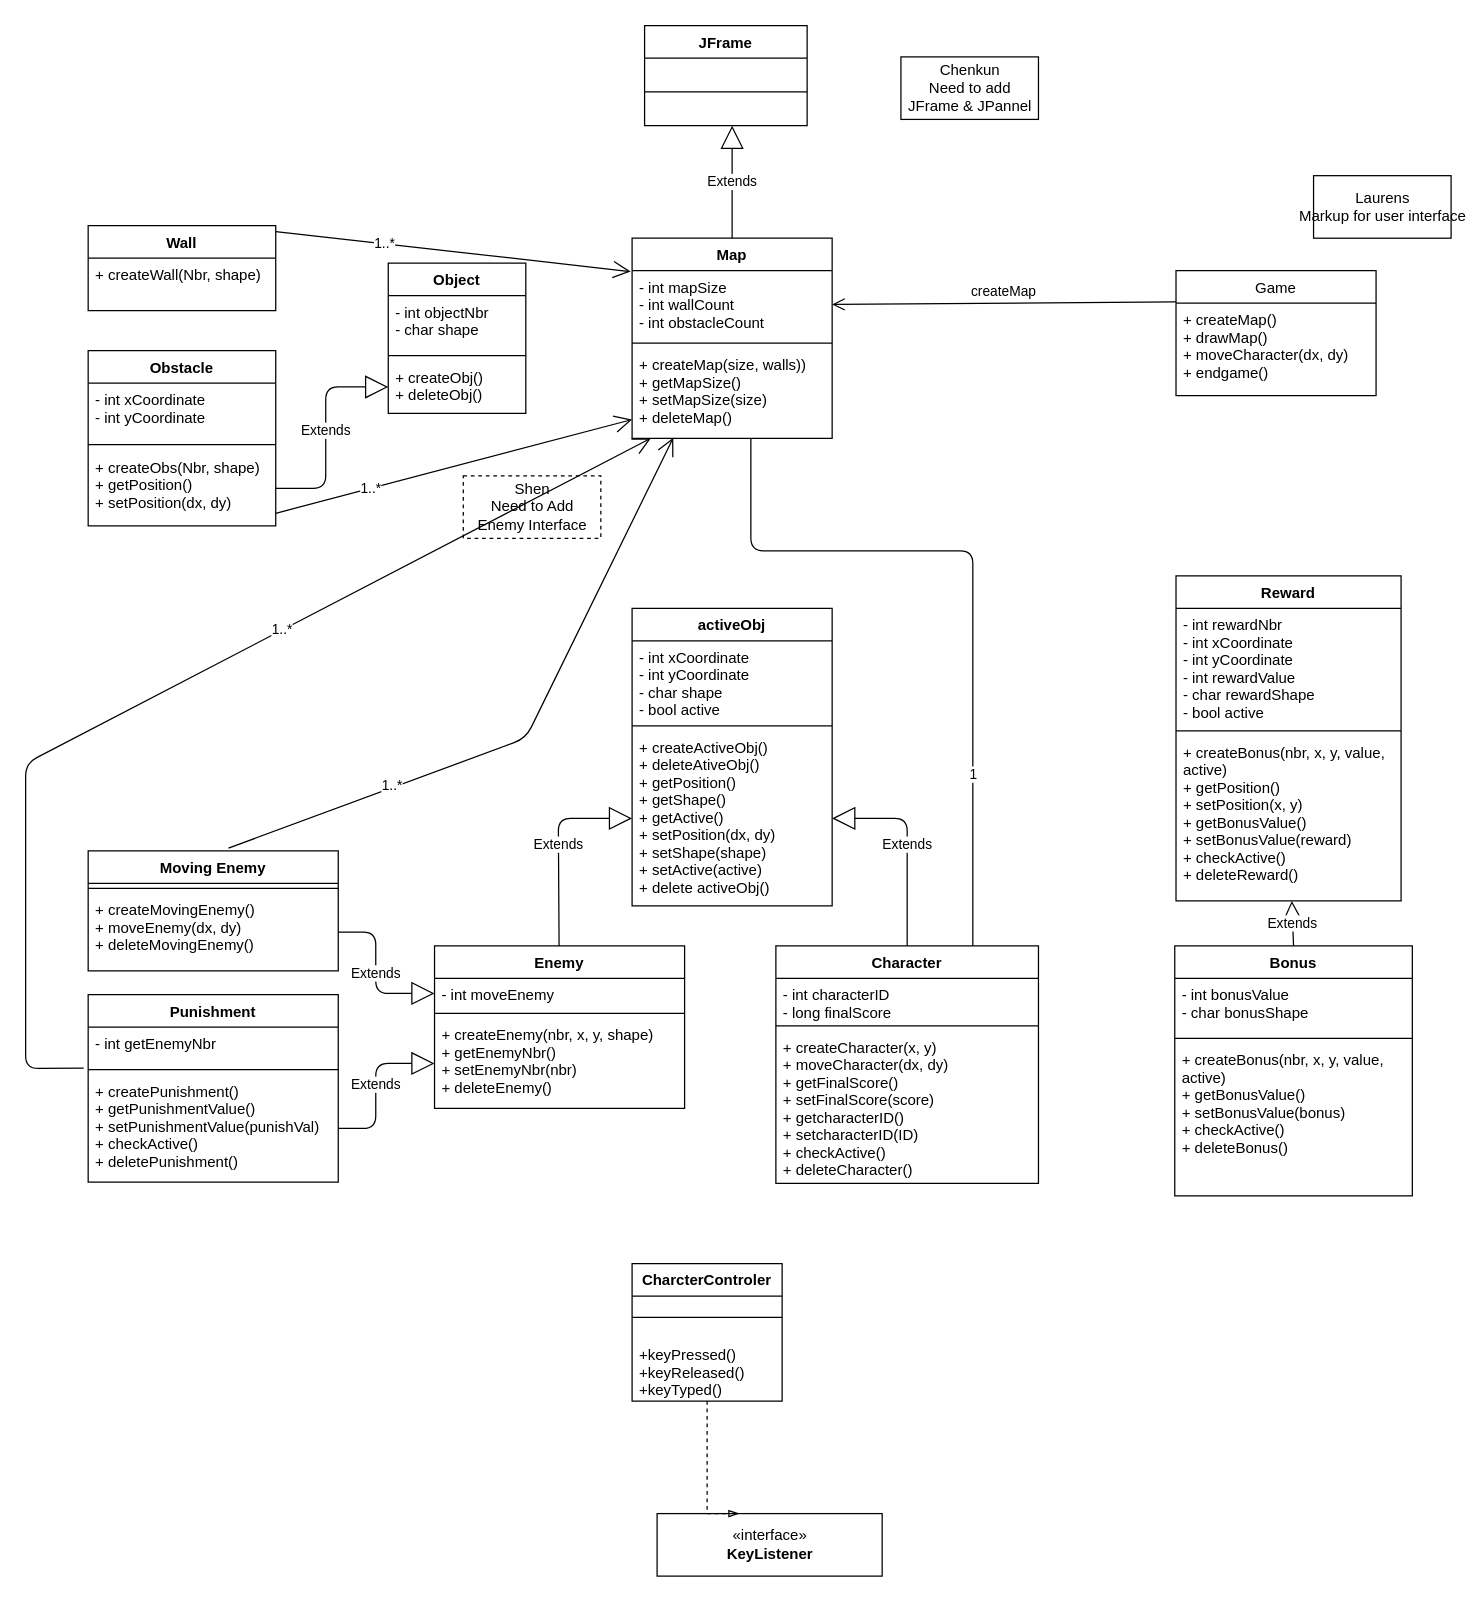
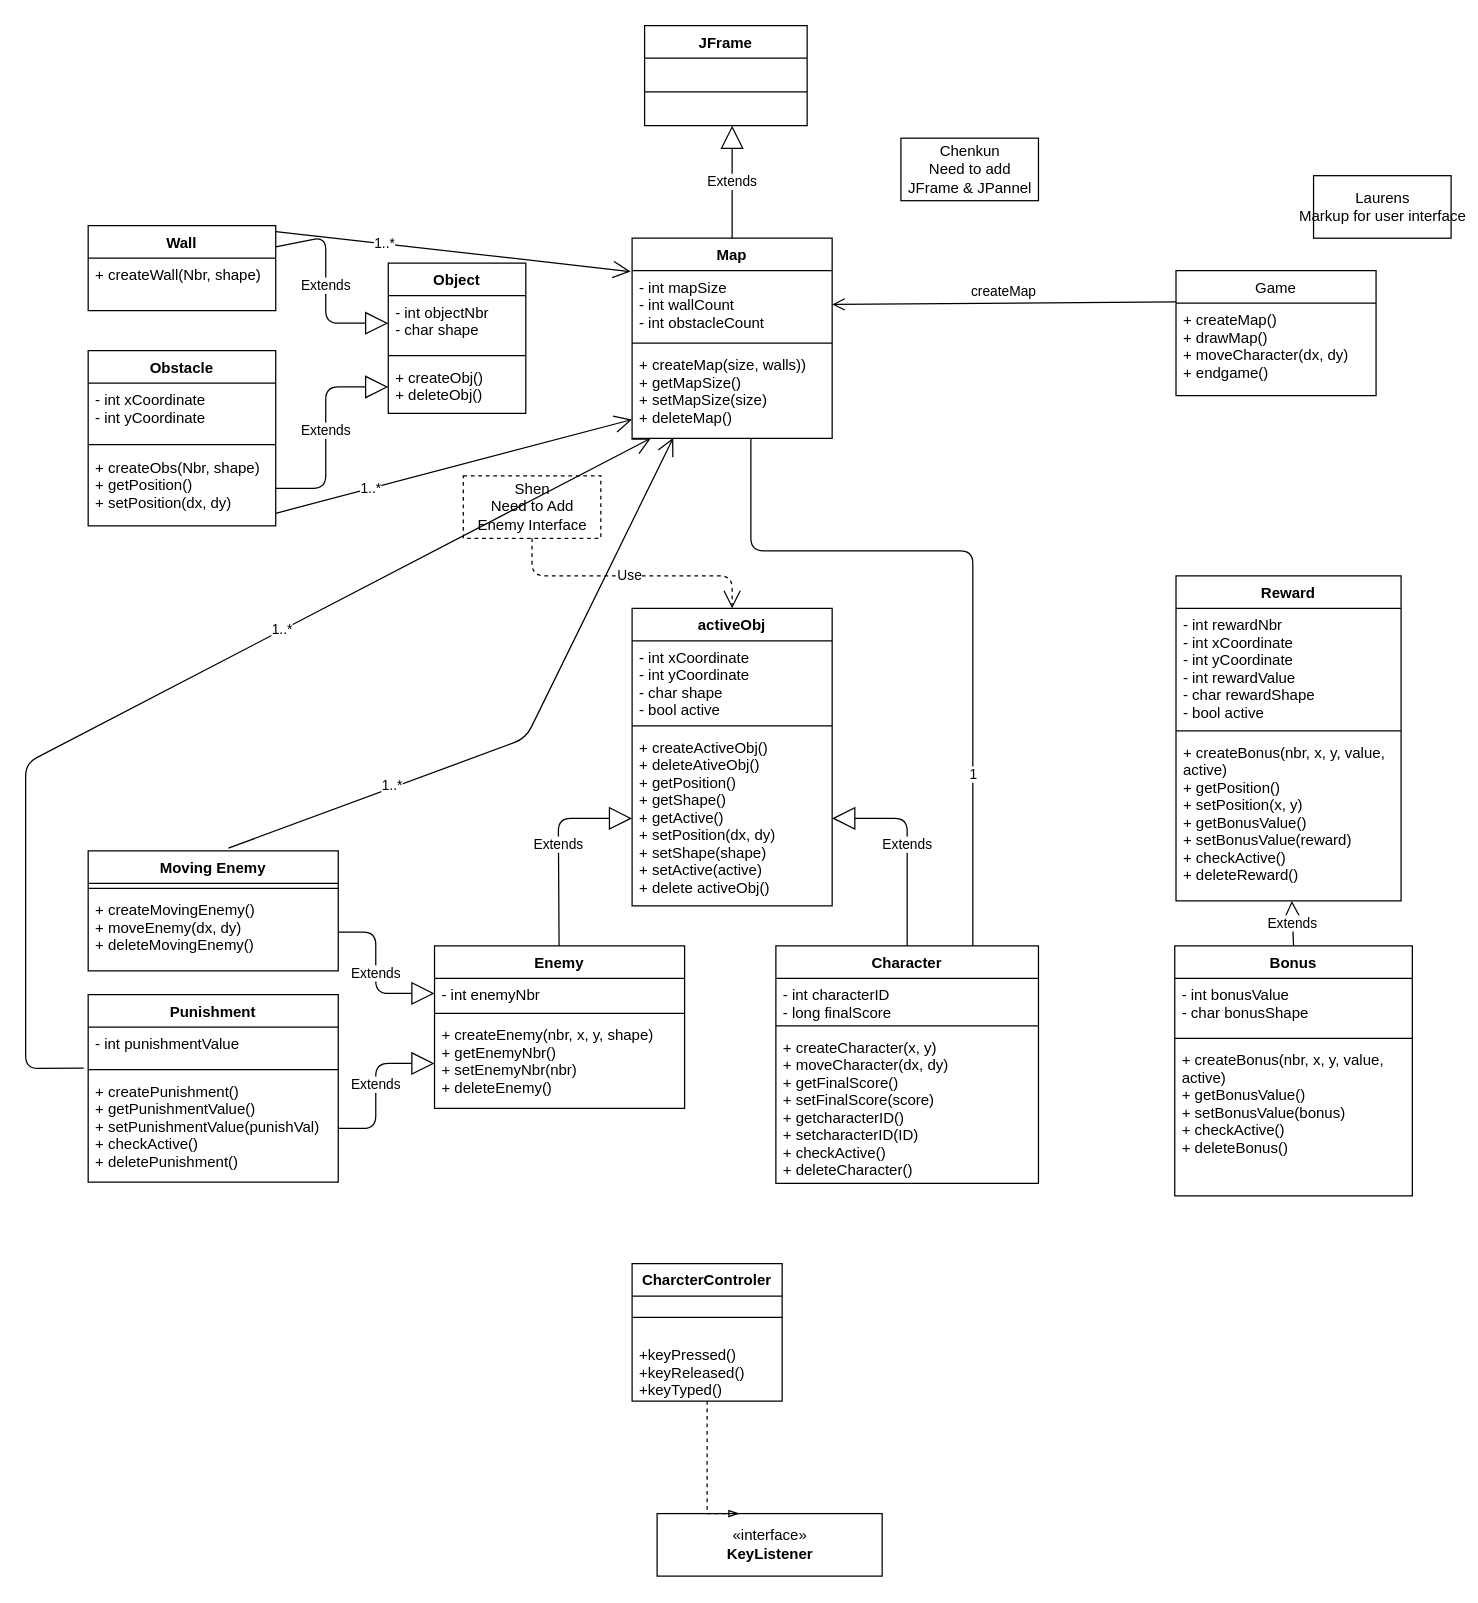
(969, 88) -> (969, 169)
none -> (326, 274)
none -> (627, 576)
(498, 995) -> (494, 995)
(161, 1044) -> (173, 1044)
